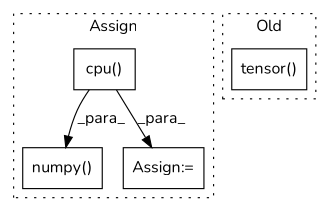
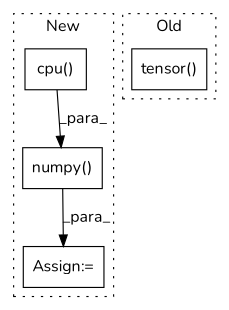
(114, 27) -> (64, 27)
(131, 114) -> (63, 212)
